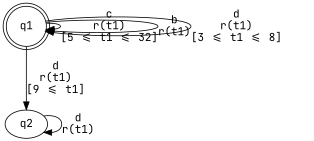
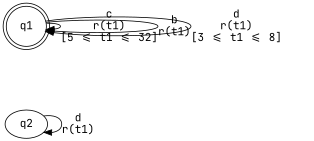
(26, 74) -> none
